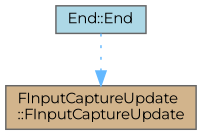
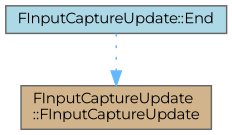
(101, 20) -> (116, 20)
